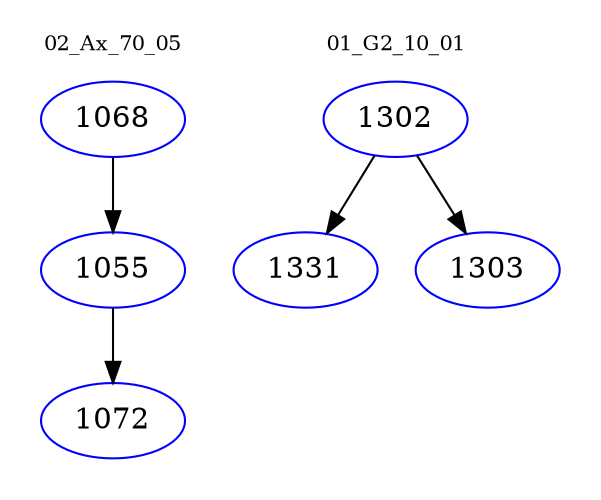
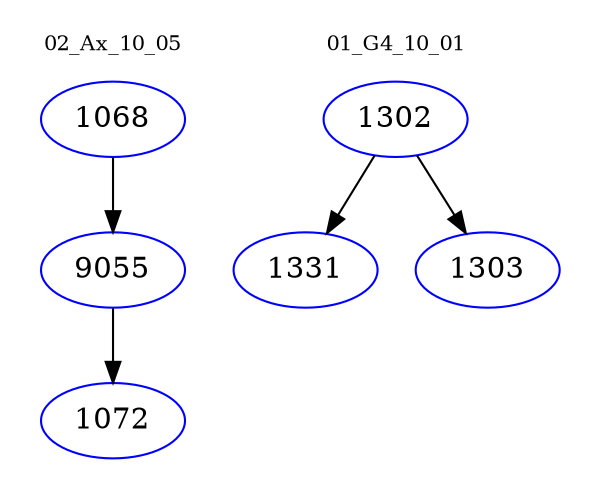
(113, 45) -> (113, 45)
(397, 45) -> (397, 45)
(113, 270) -> (113, 270)
